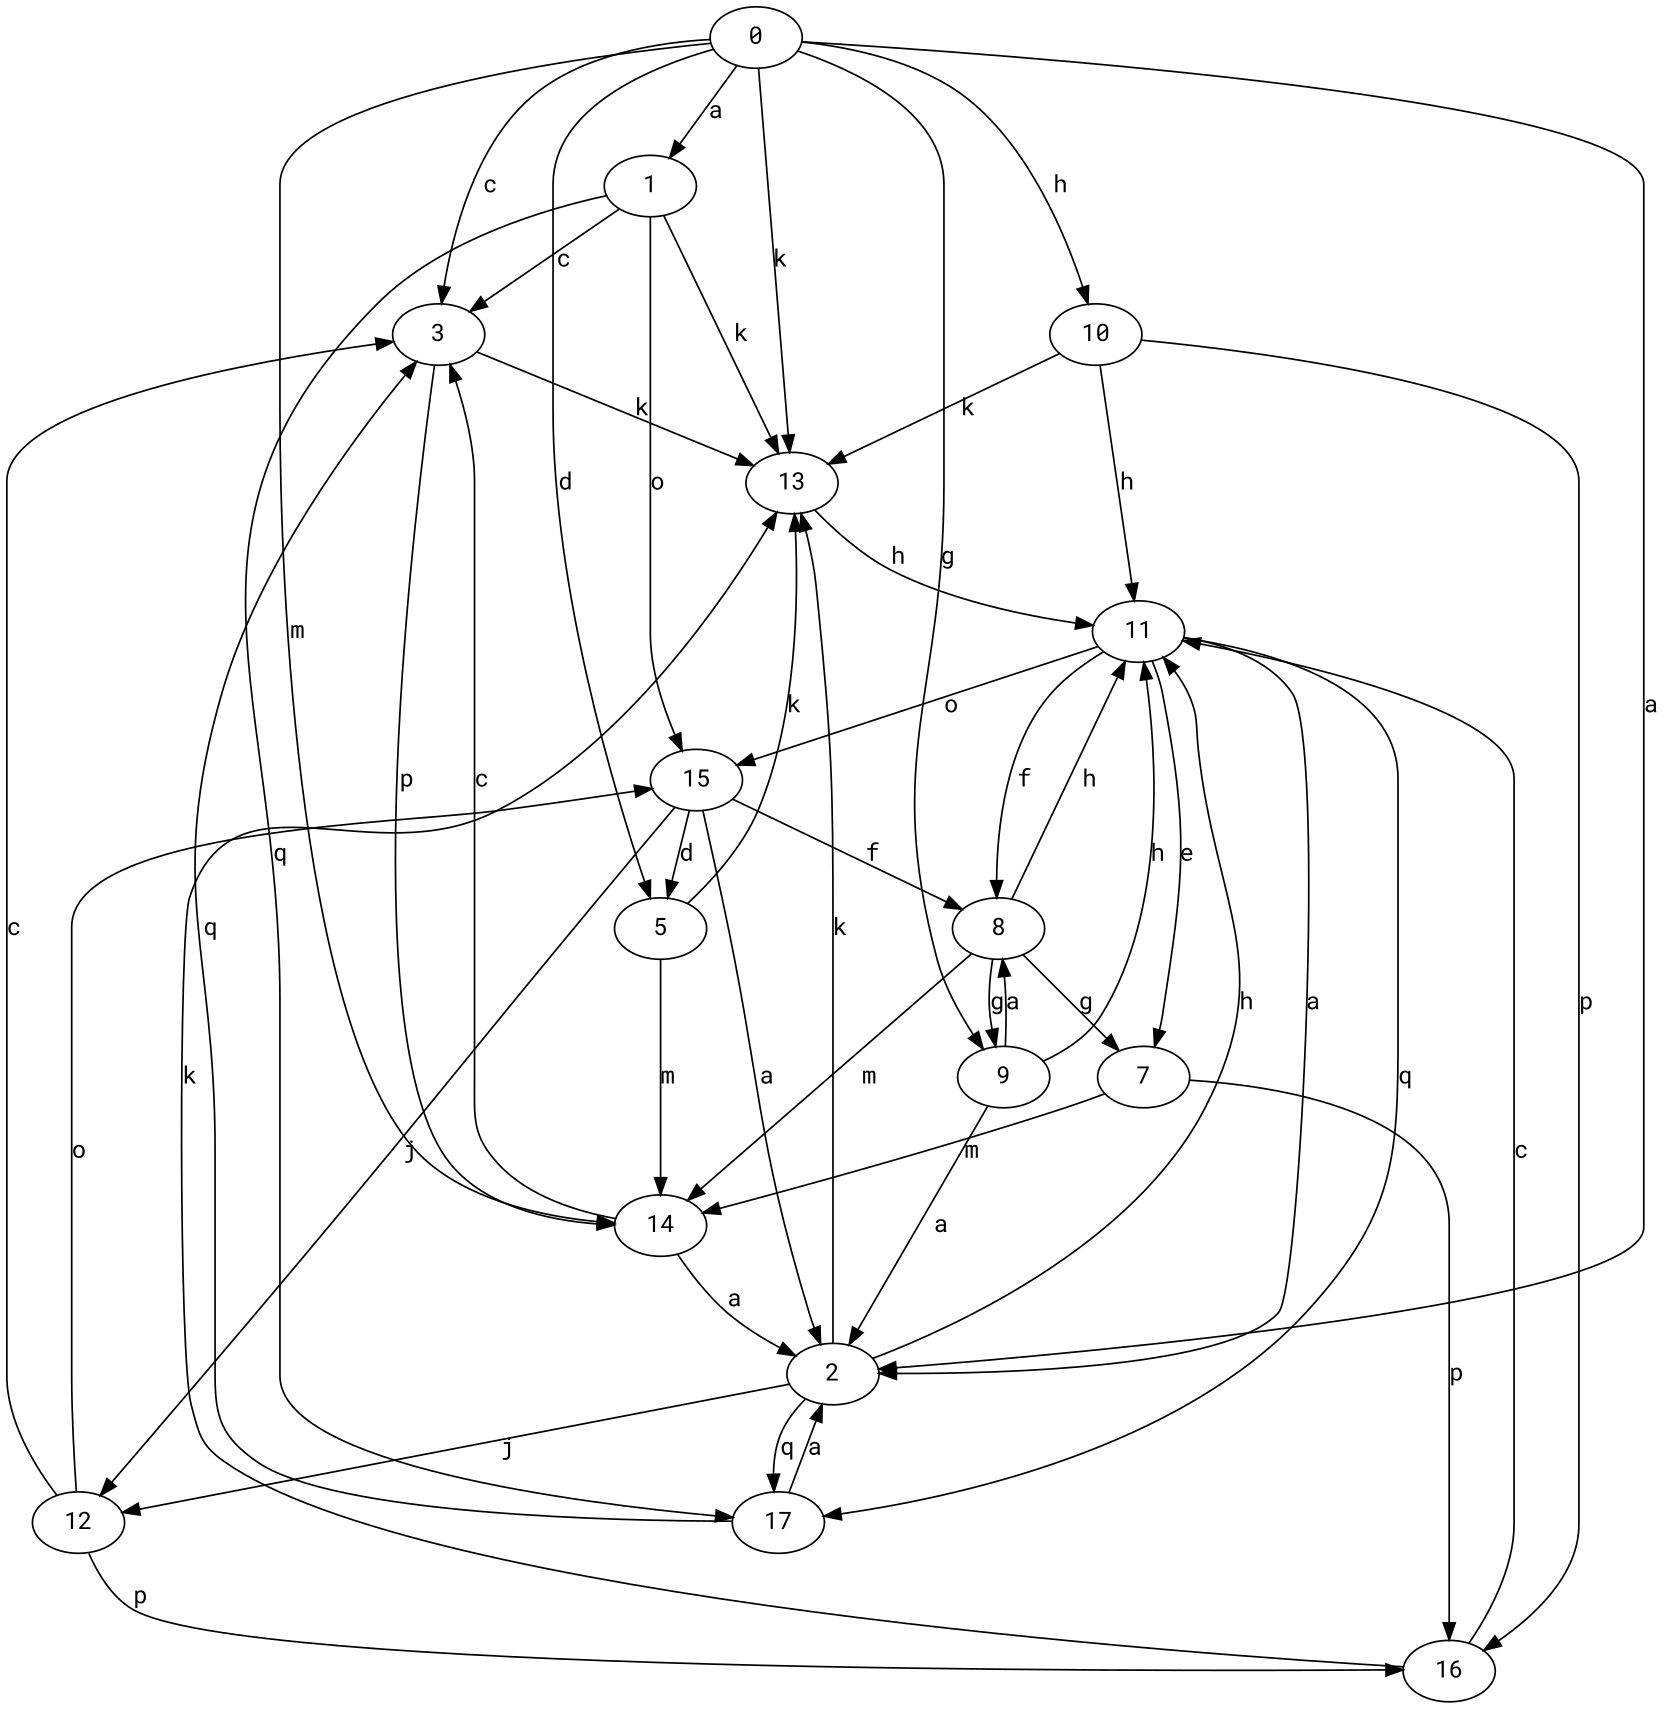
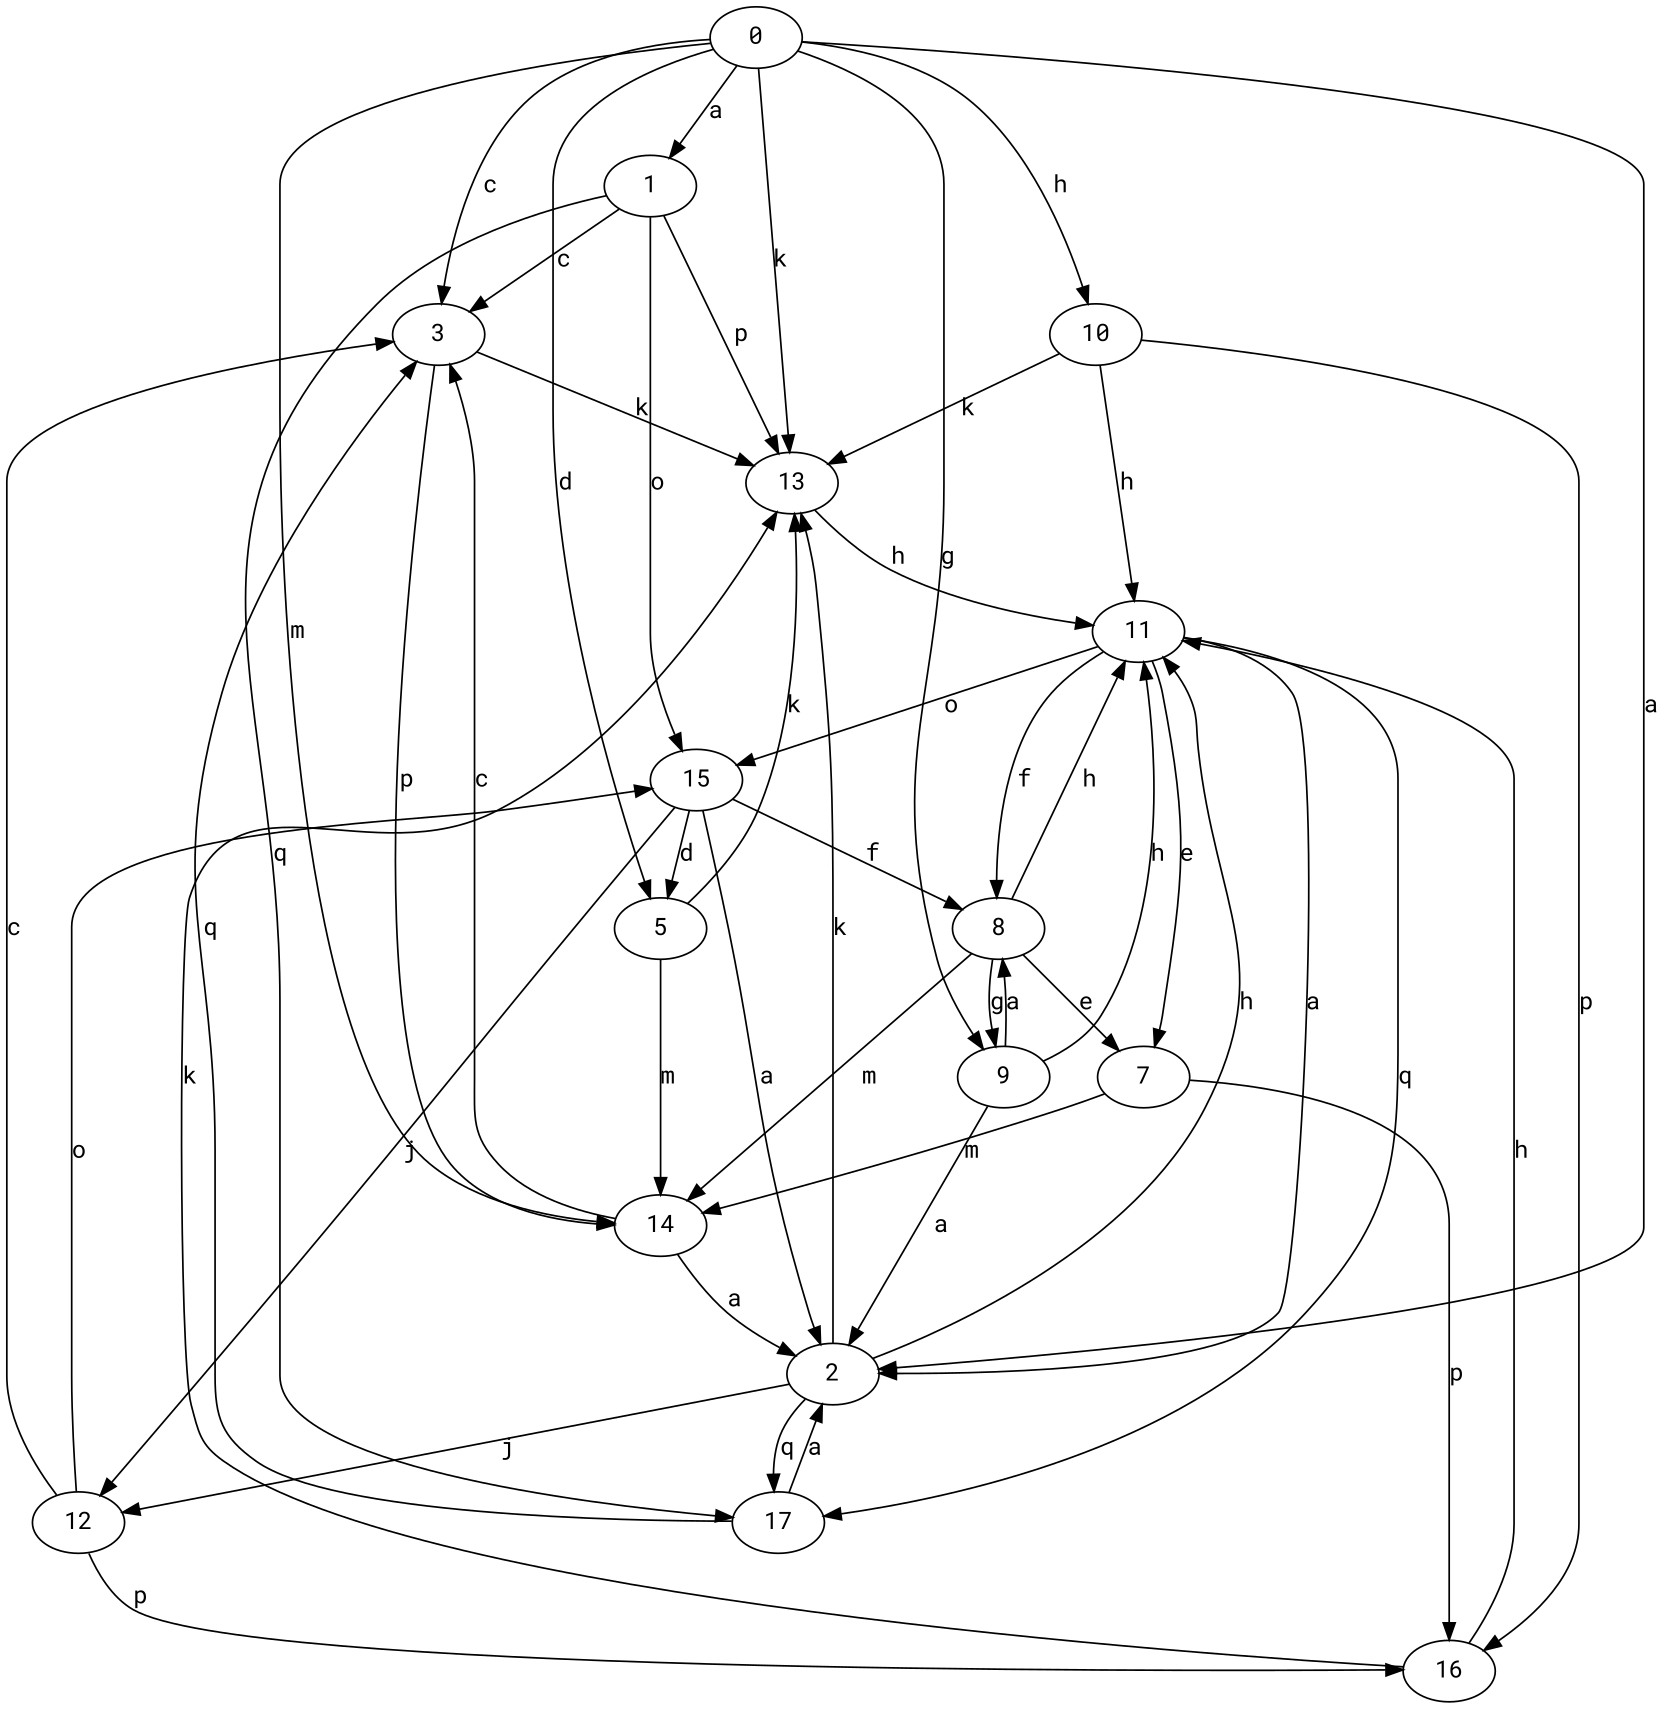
(742, 335) -> (742, 335)
(1086, 1003) -> (1086, 1003)
(1522, 1151) -> (1522, 1151)
